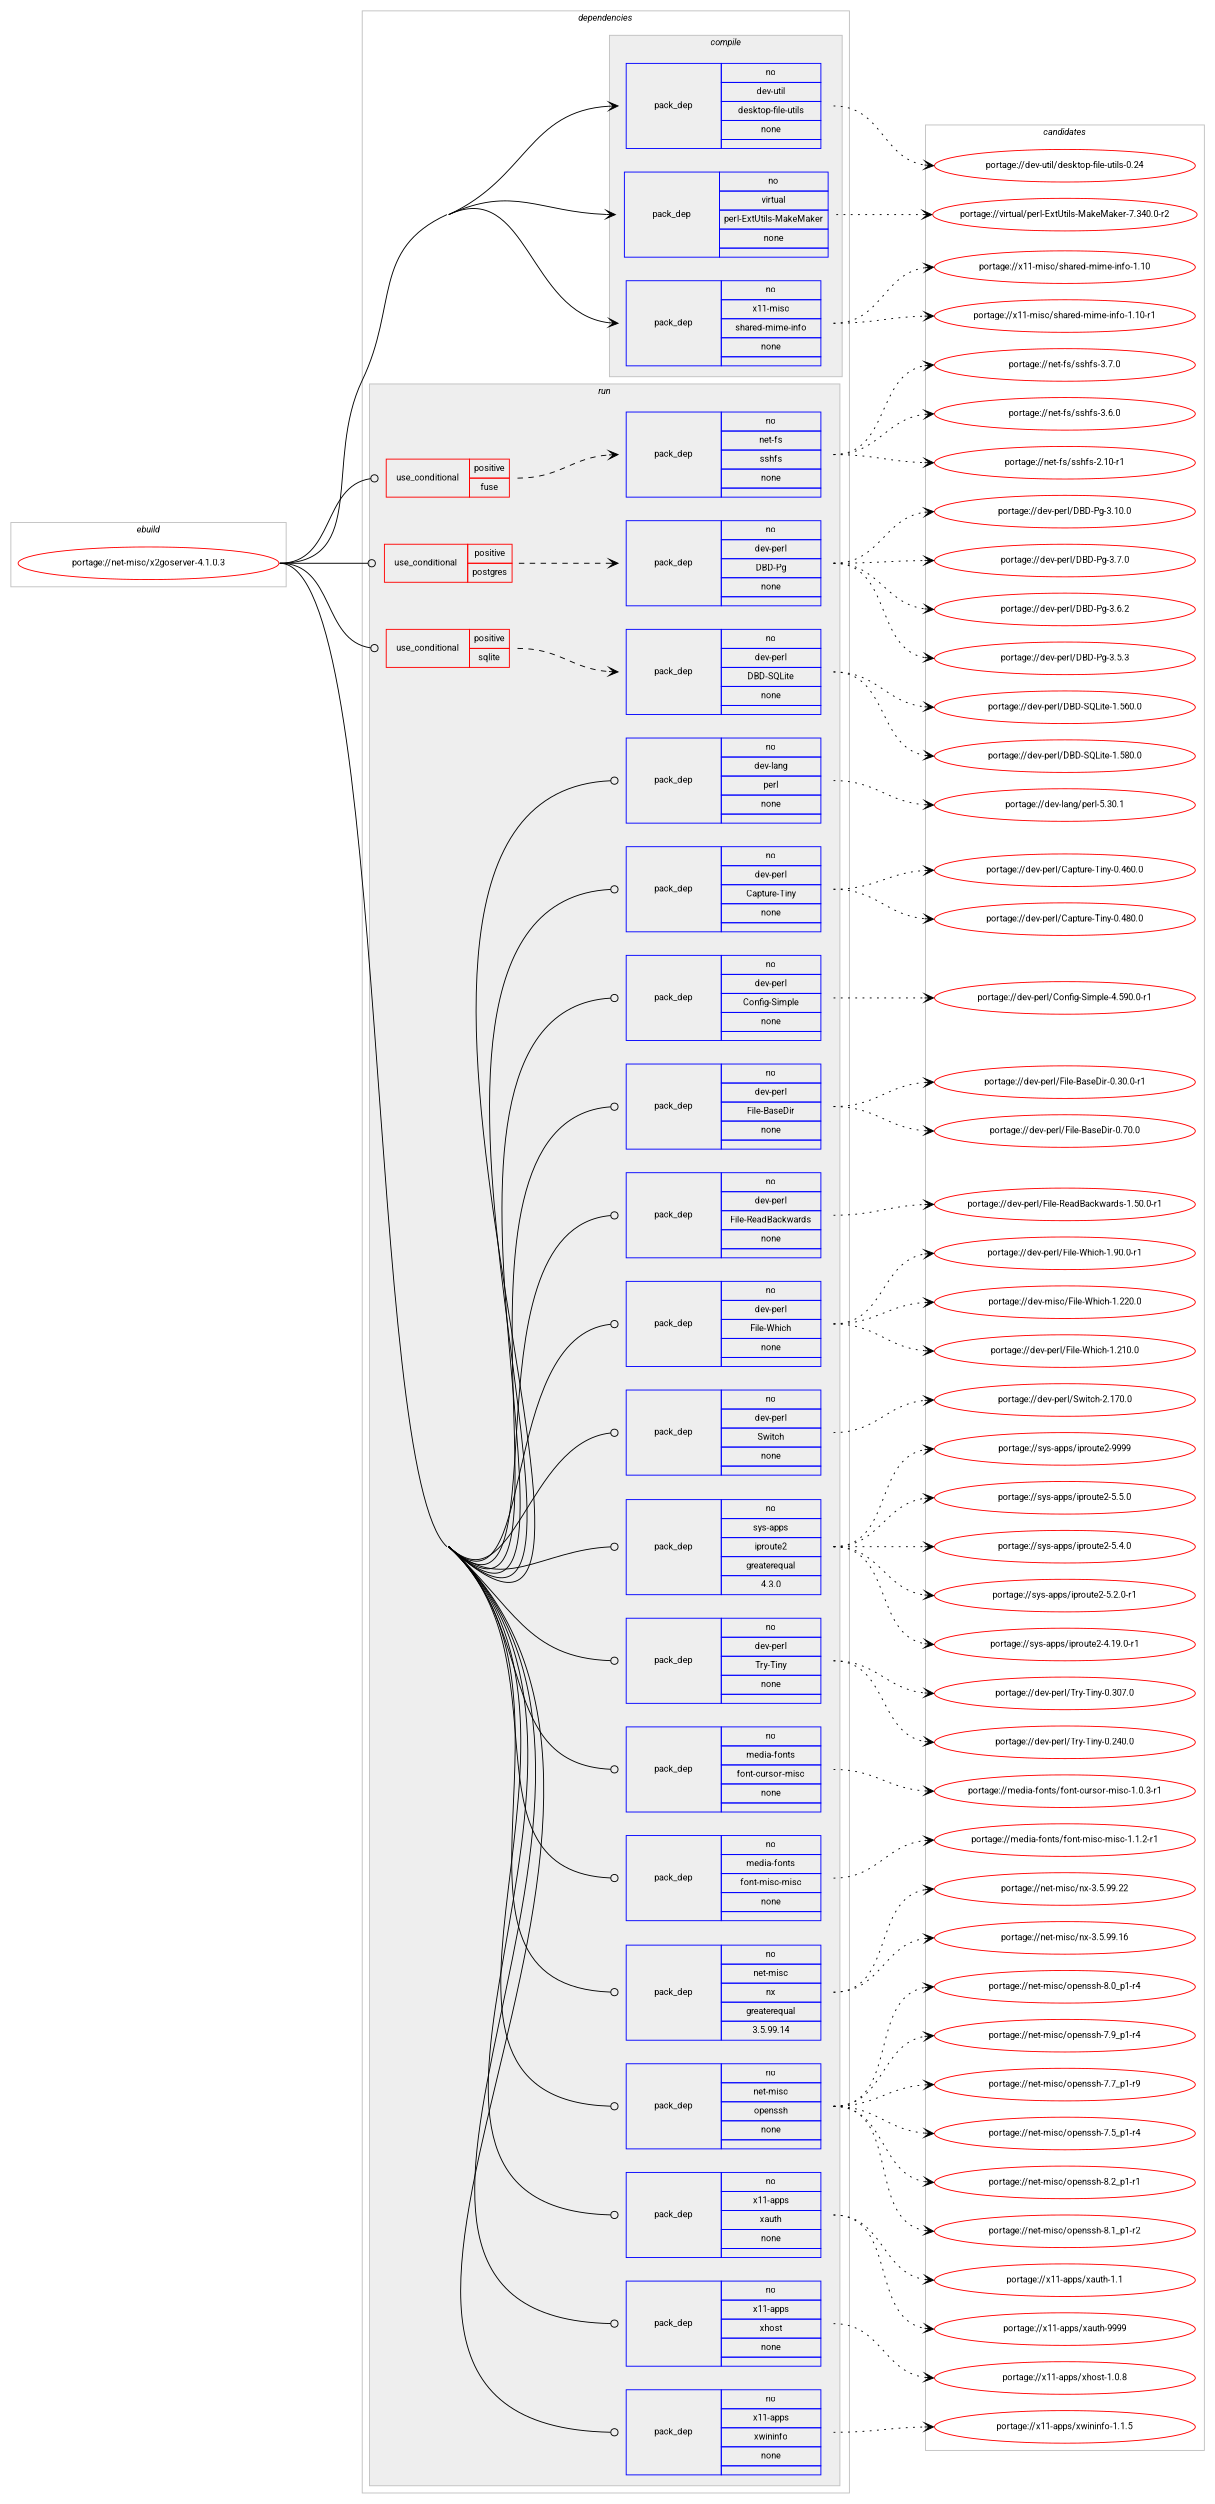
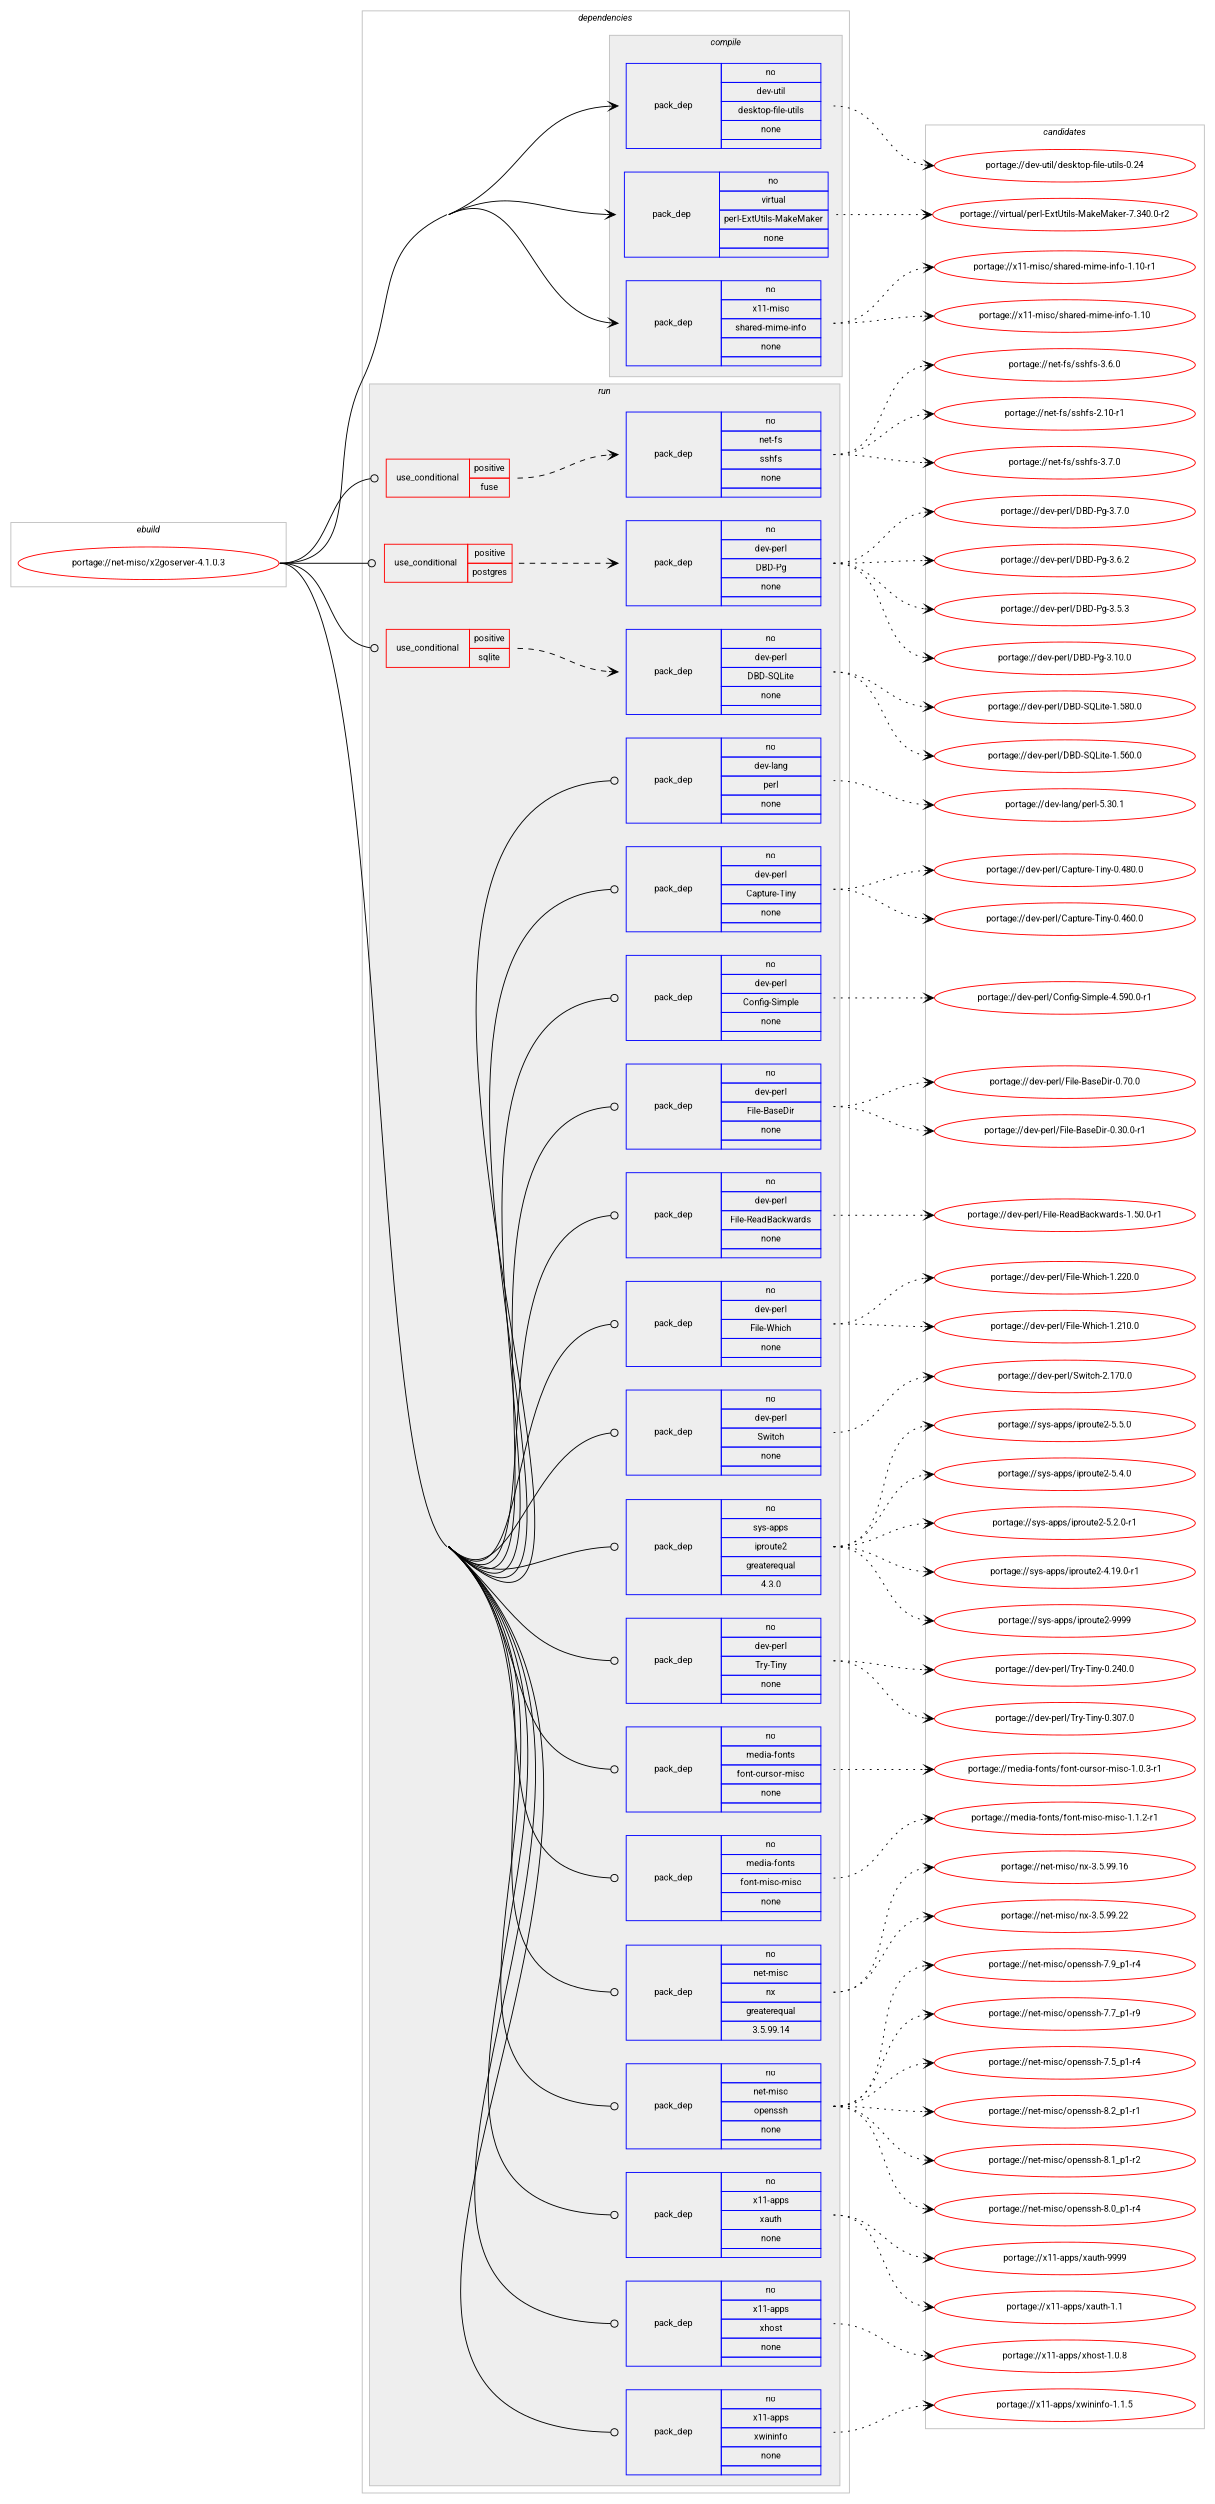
(1065, 1253) -> none
(1065, 1302) -> (1065, 1278)
